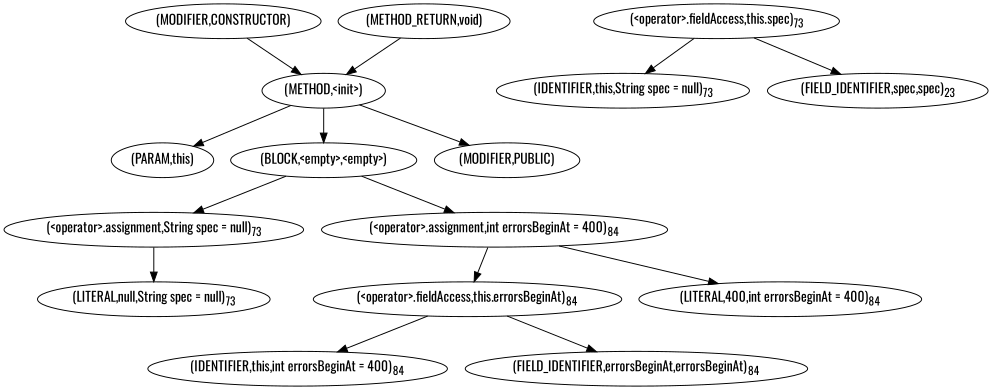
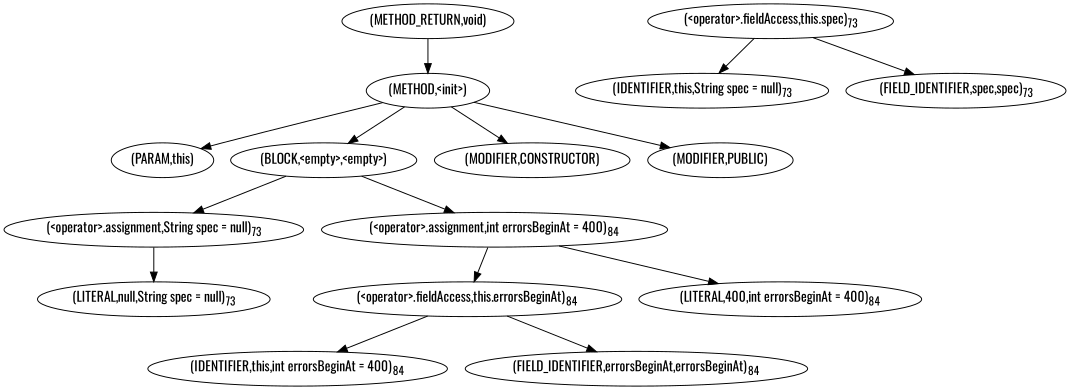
(270, 54) -> (475, 122)
(950, 89) -> (1028, 89)
